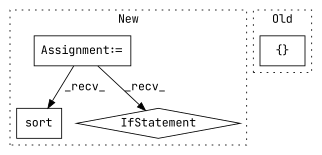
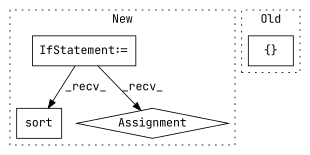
(82, 51) -> (84, 51)
(158, 123) -> (152, 123)
